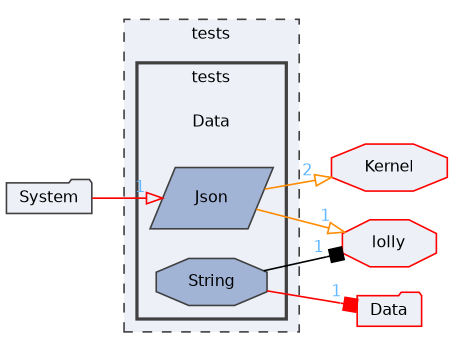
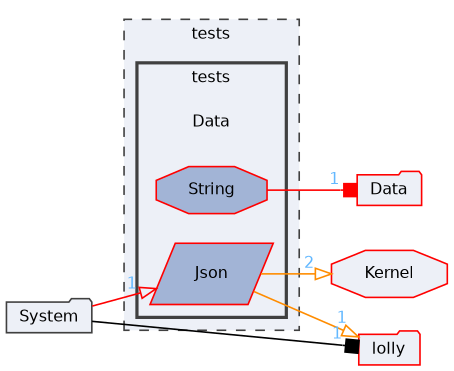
(212, 198) -> (212, 274)
(389, 243) -> (389, 350)
(309, 261) -> (217, 333)
(212, 282) -> (212, 190)
